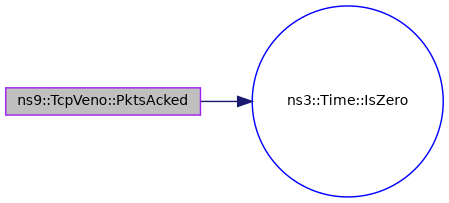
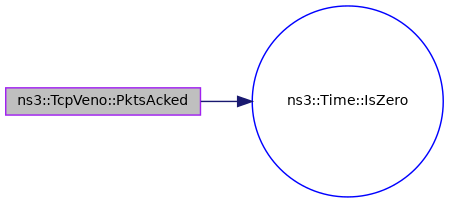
(103, 101) -> (103, 101)
